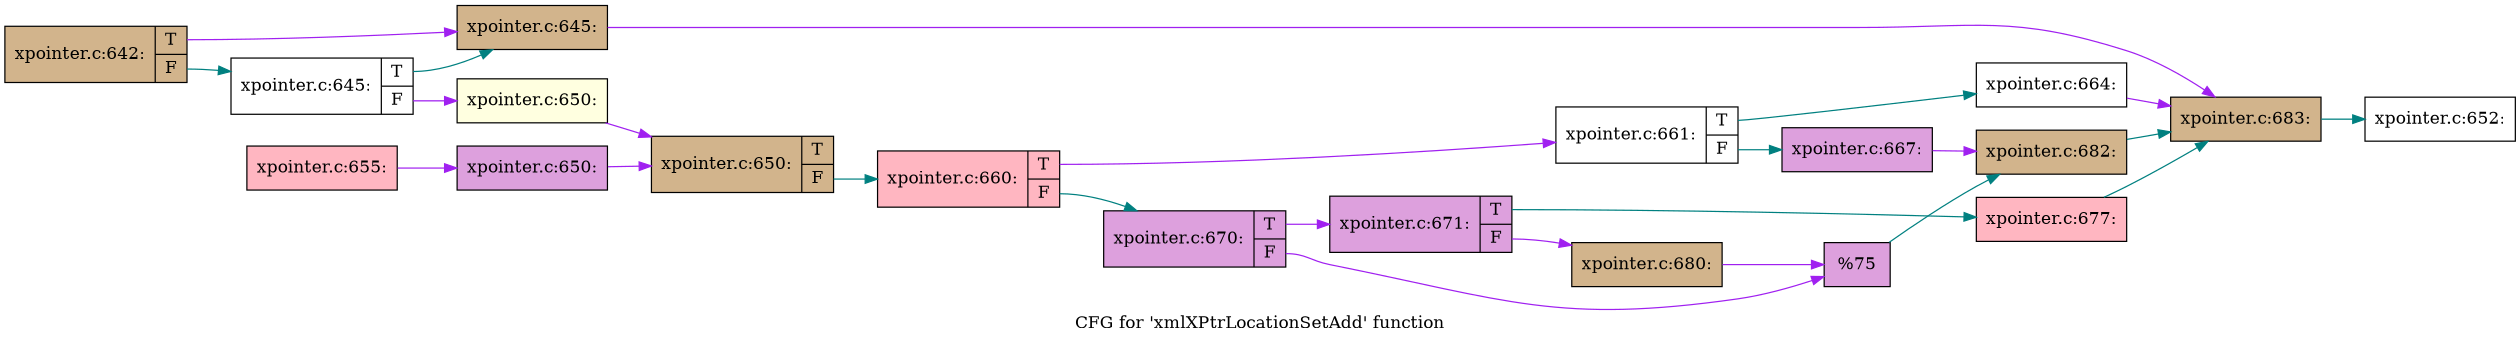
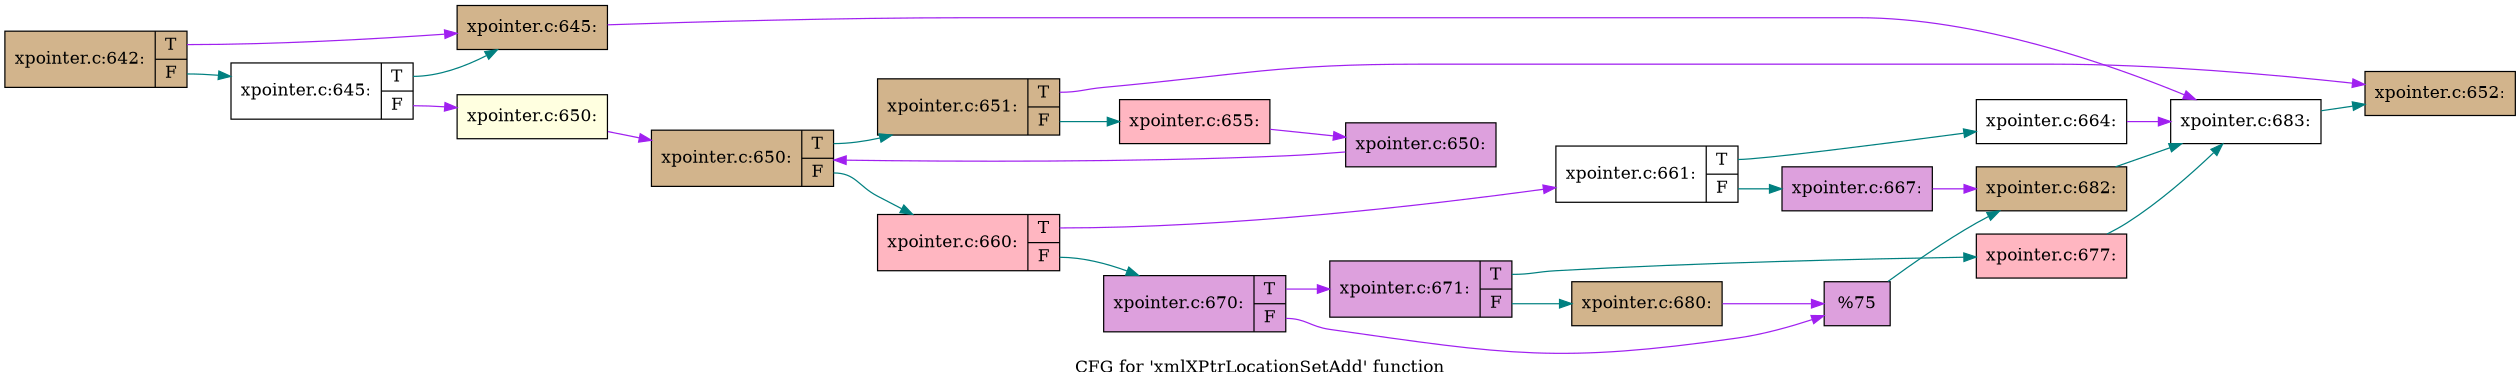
none -> (969, 107)
(2246, 119) -> (2246, 122)
(2440, 119) -> (2440, 94)
(1536, 240) -> (1536, 304)
